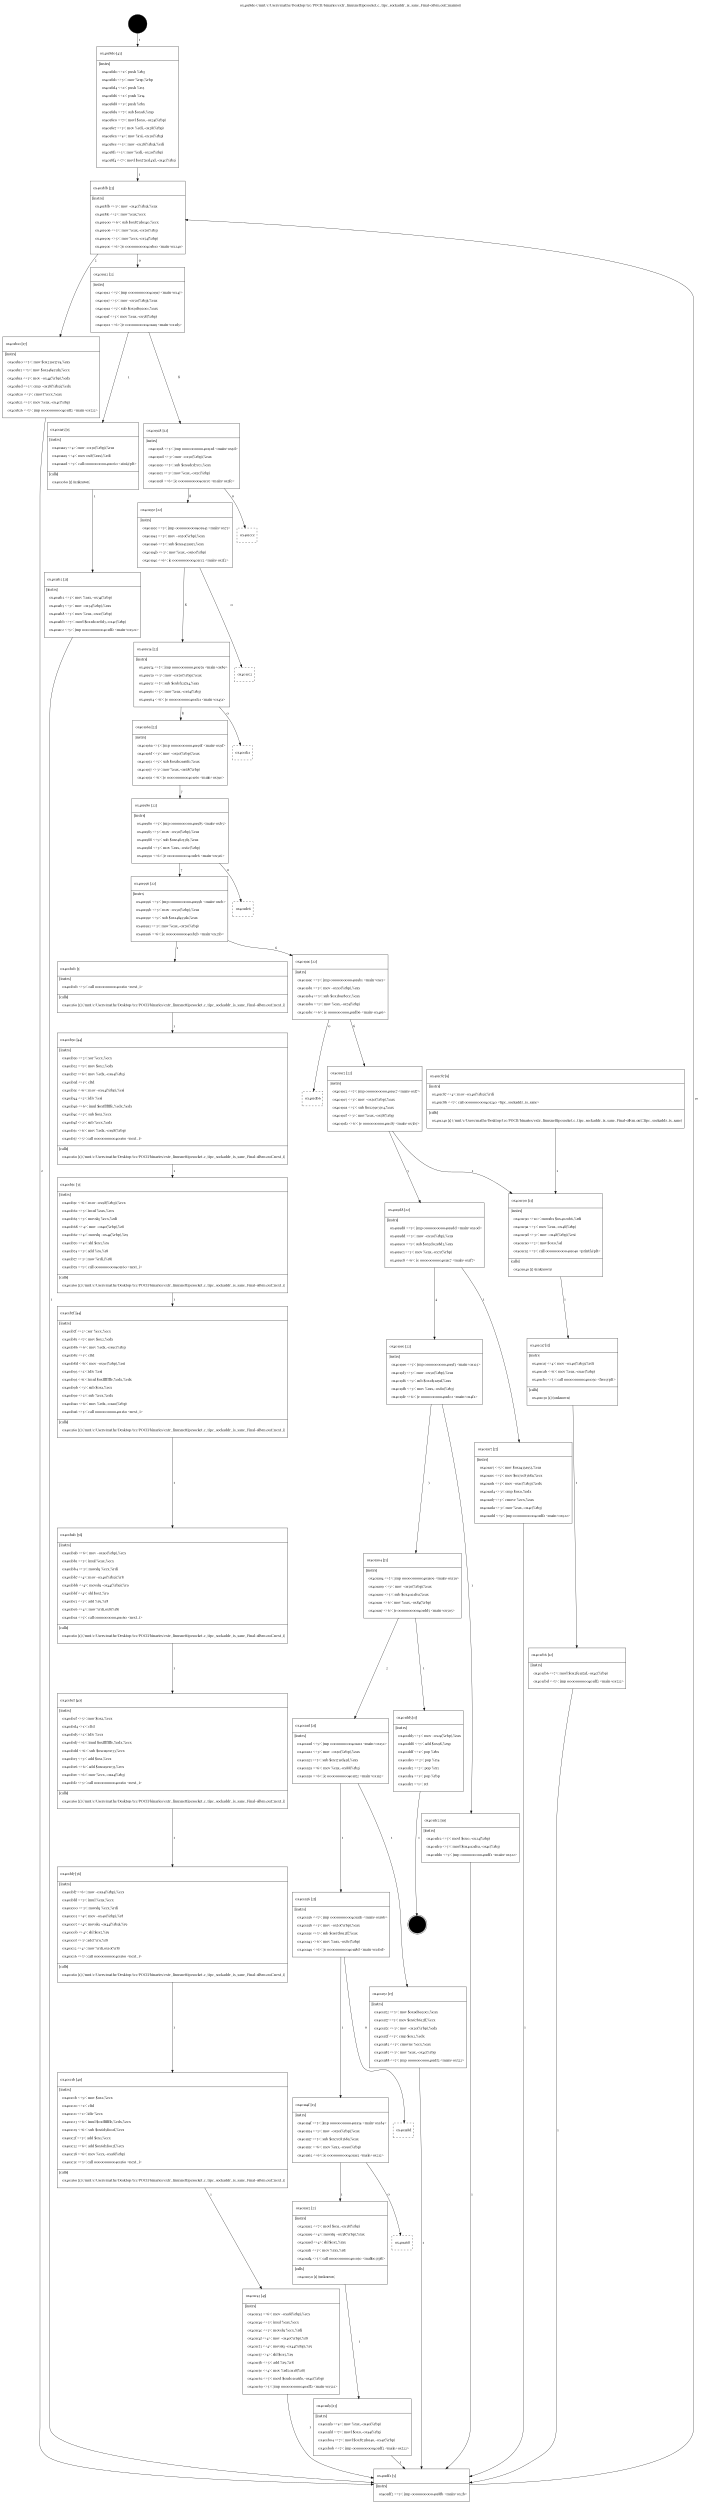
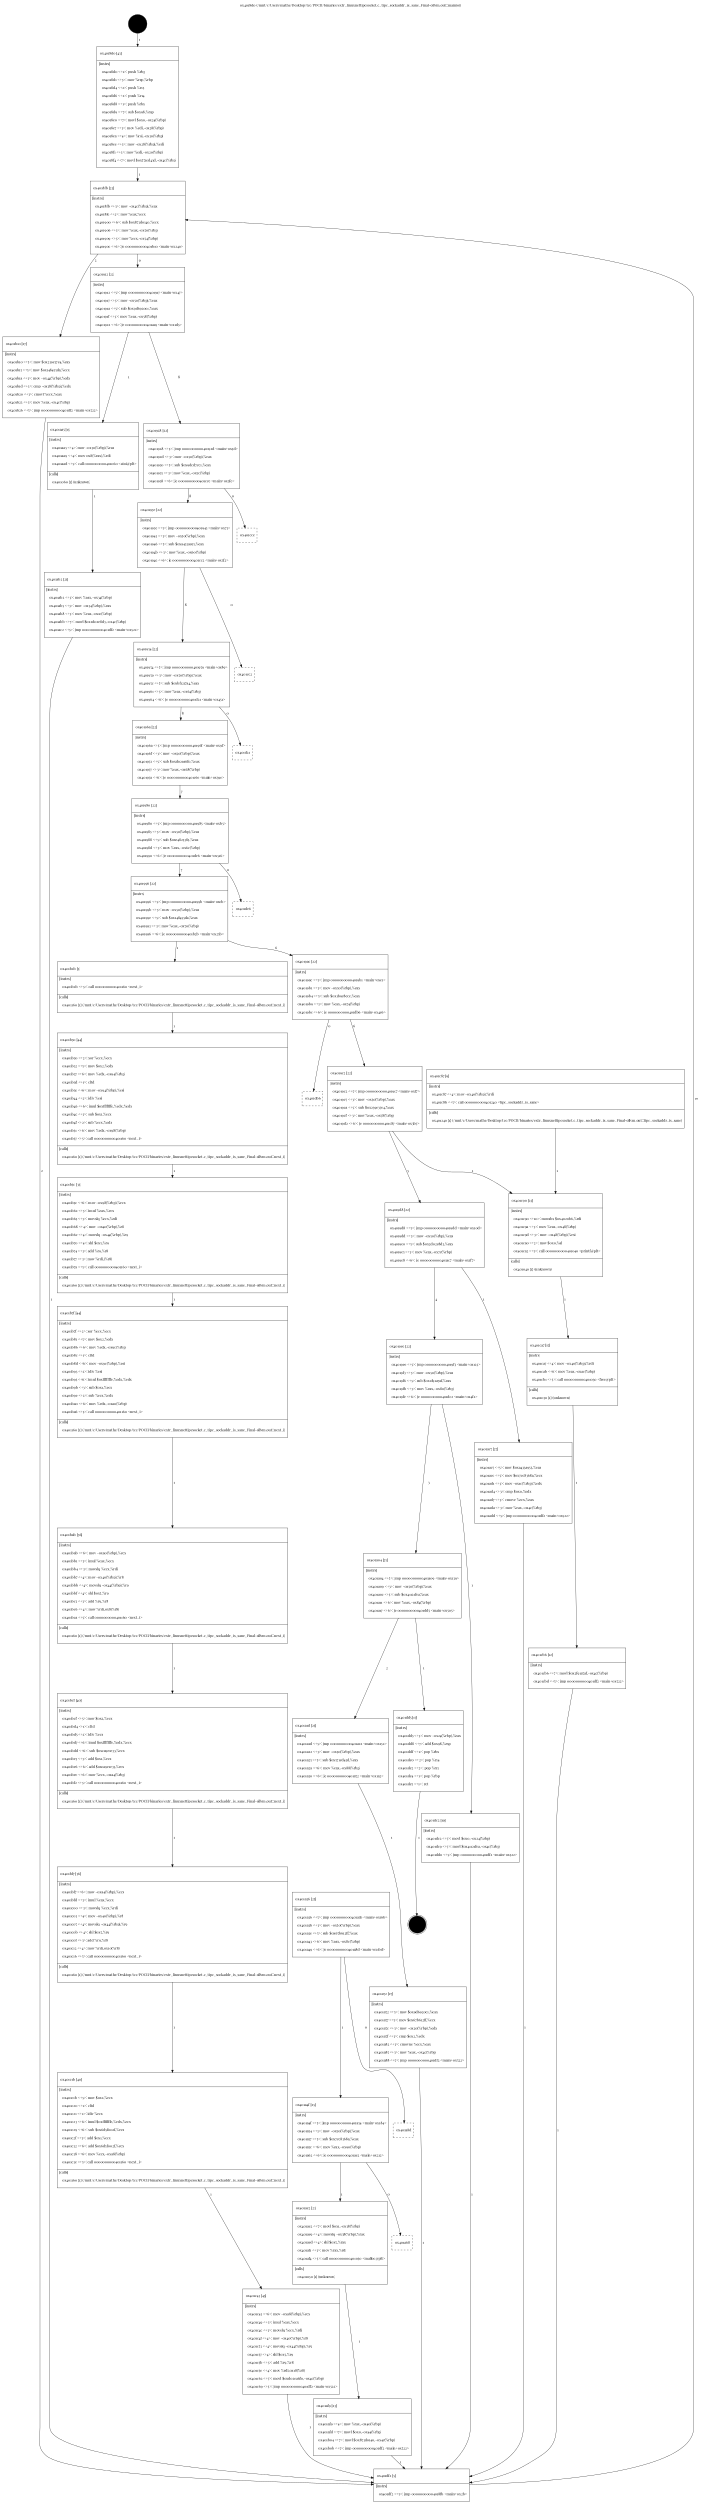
(341, 1836) -> none
